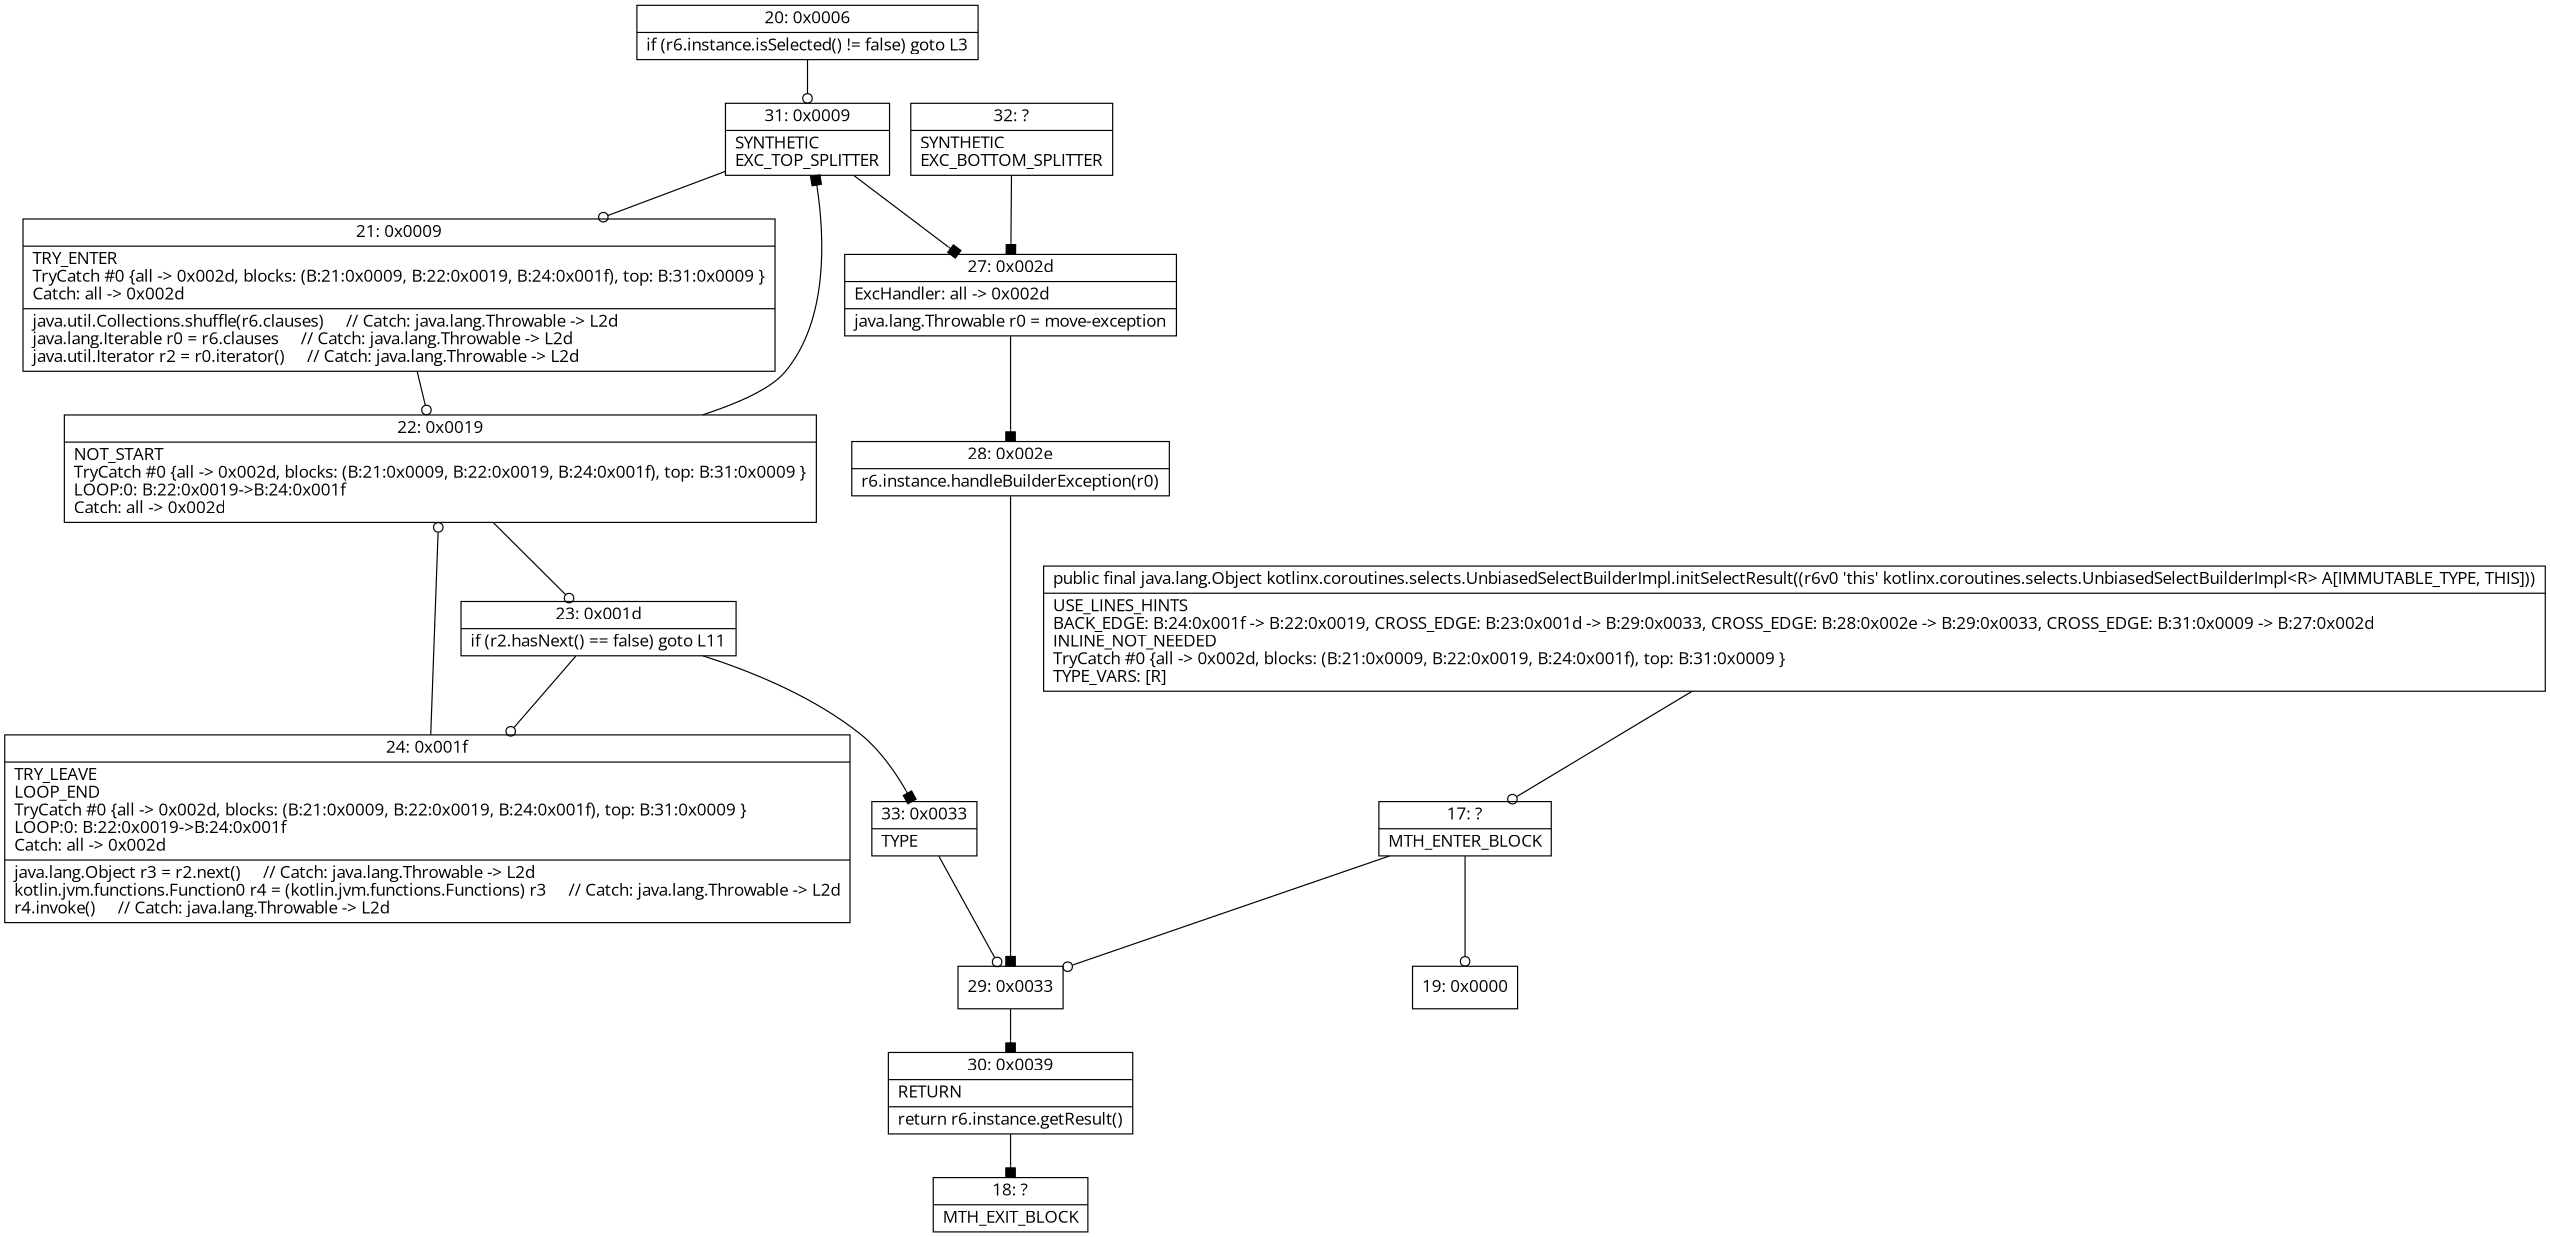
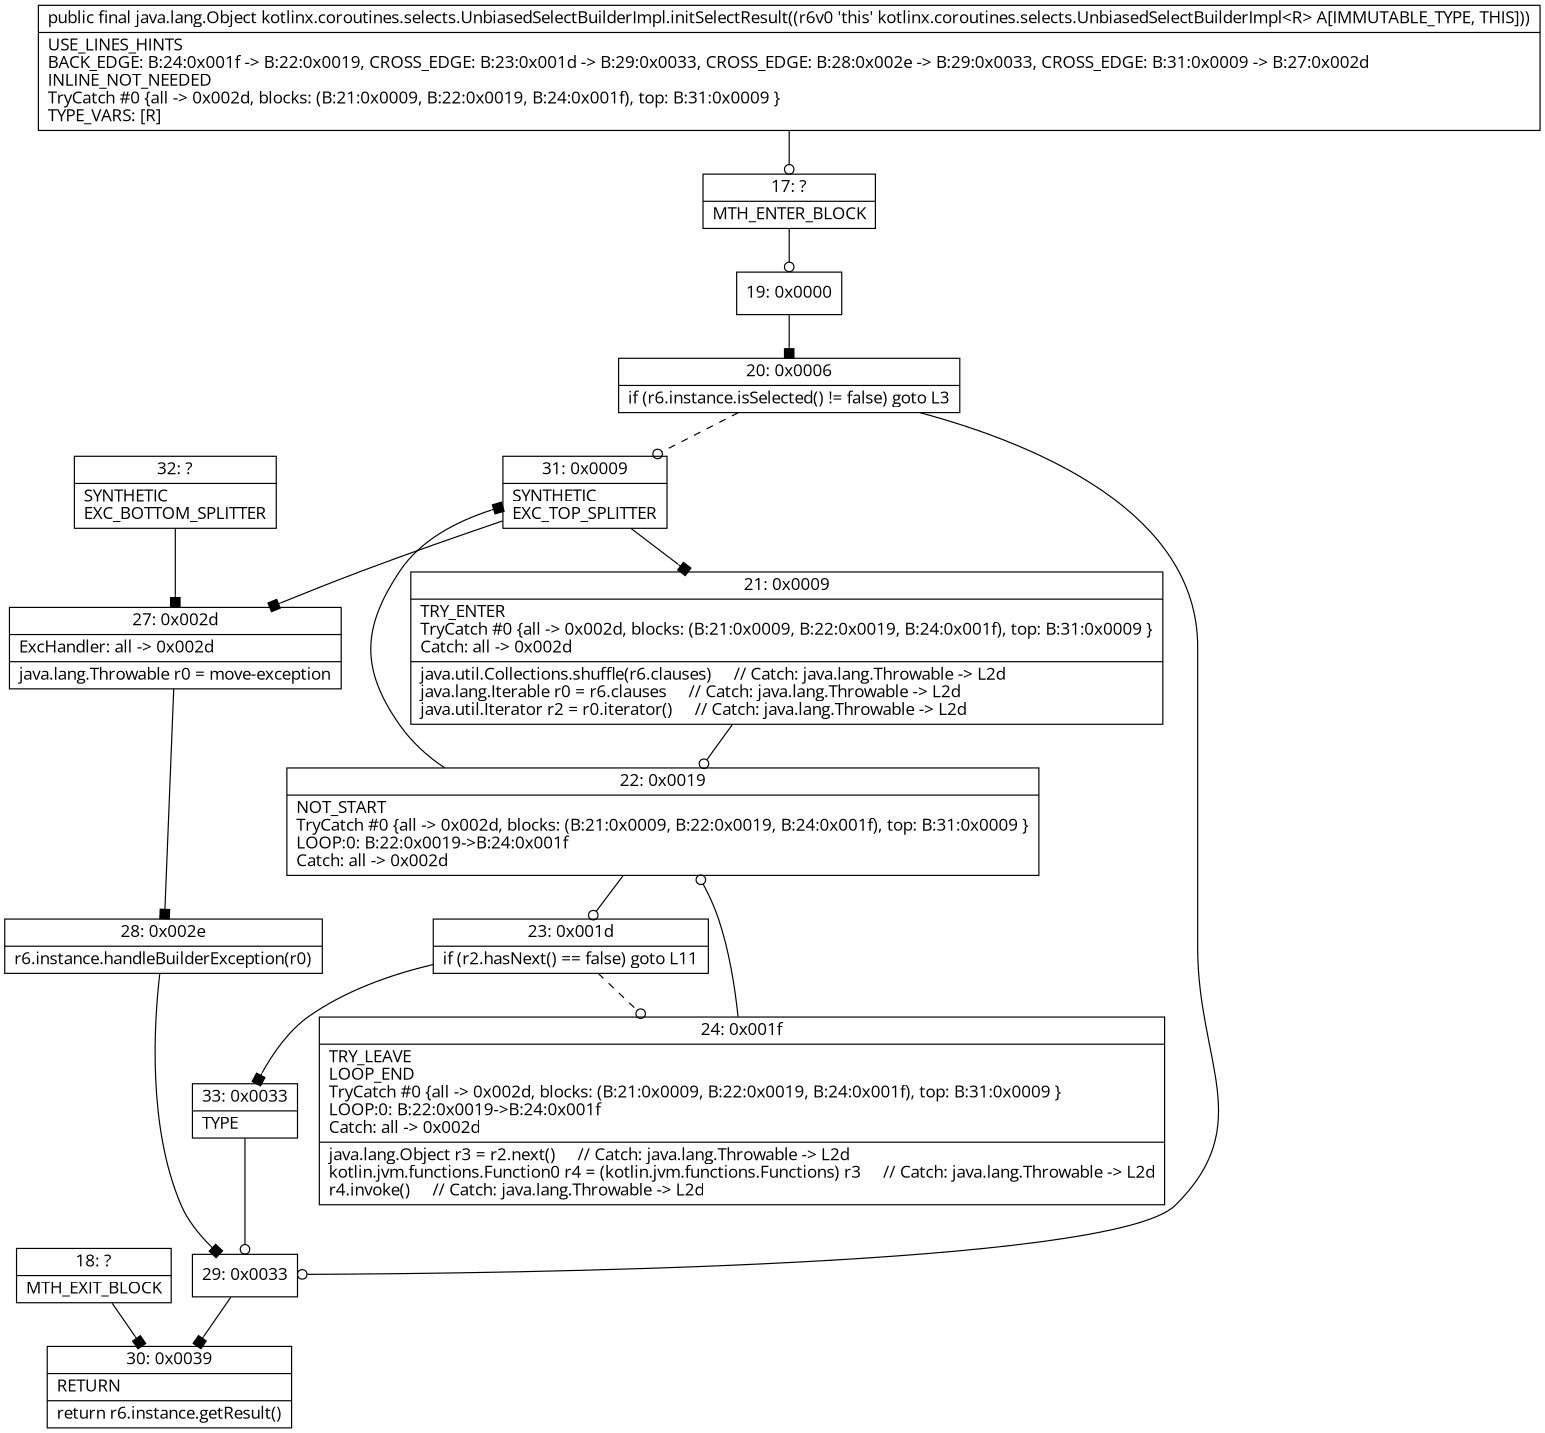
(808, 77) -> (700, 432)
(667, 193) -> (655, 547)
none -> (789, 331)
(545, 692) -> (618, 992)
(1231, 910) -> (1202, 1171)
(1011, 1150) -> (124, 1320)
